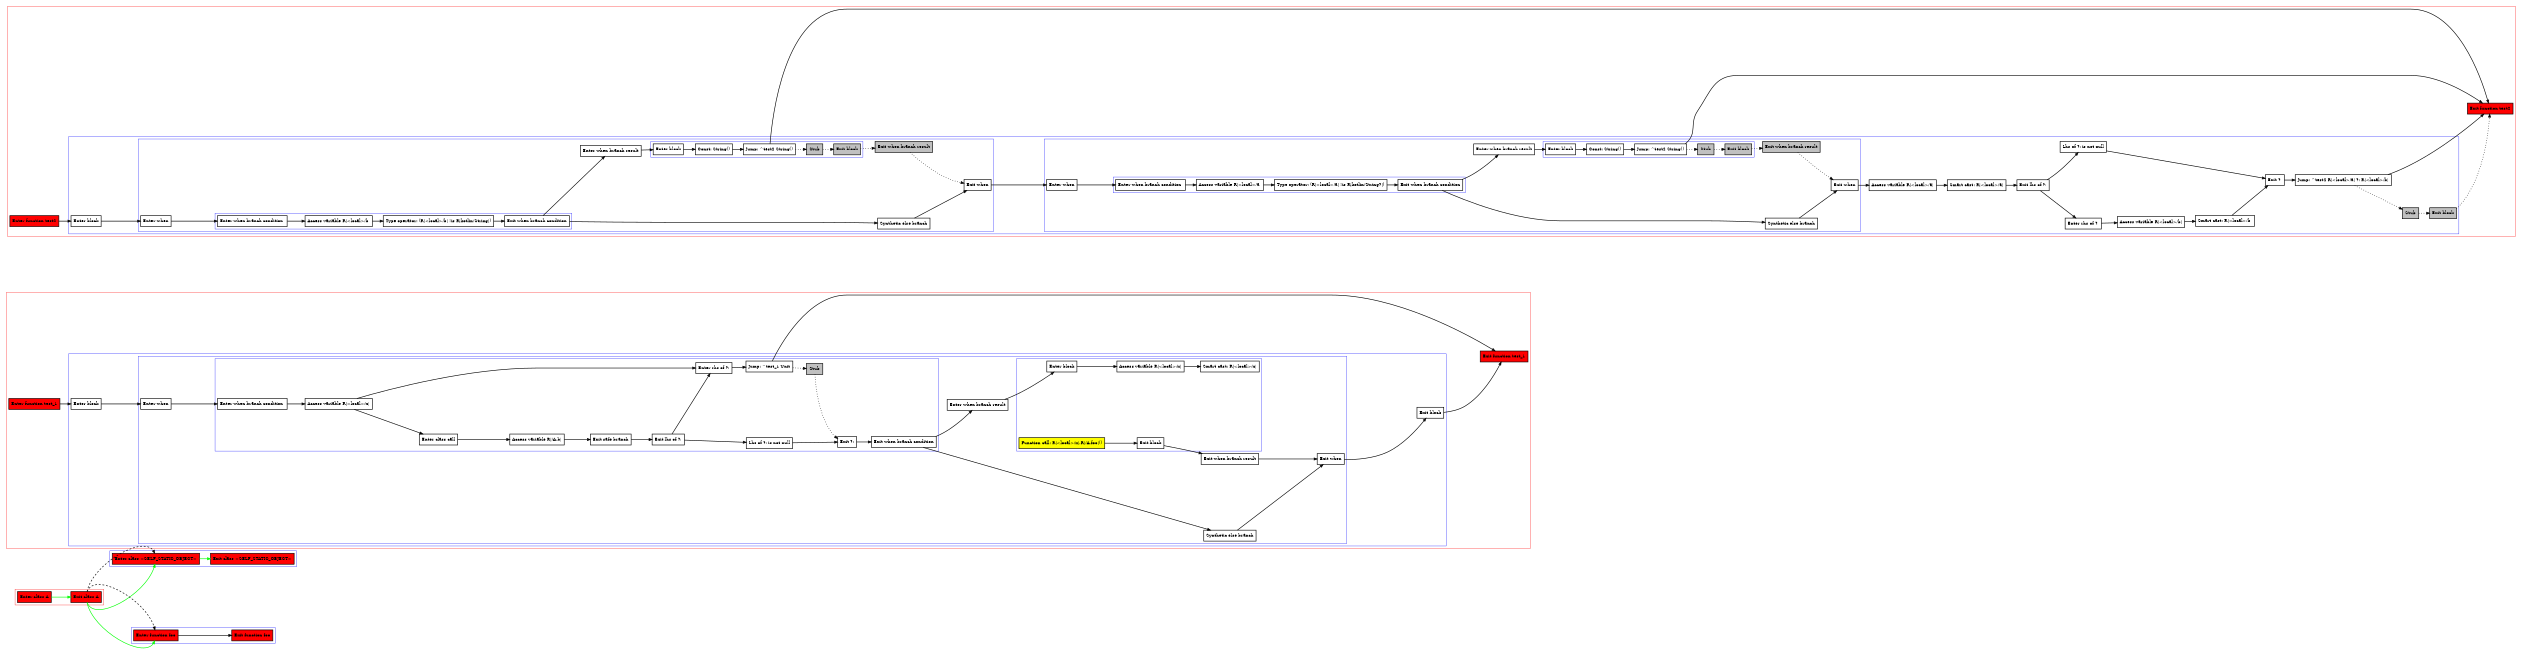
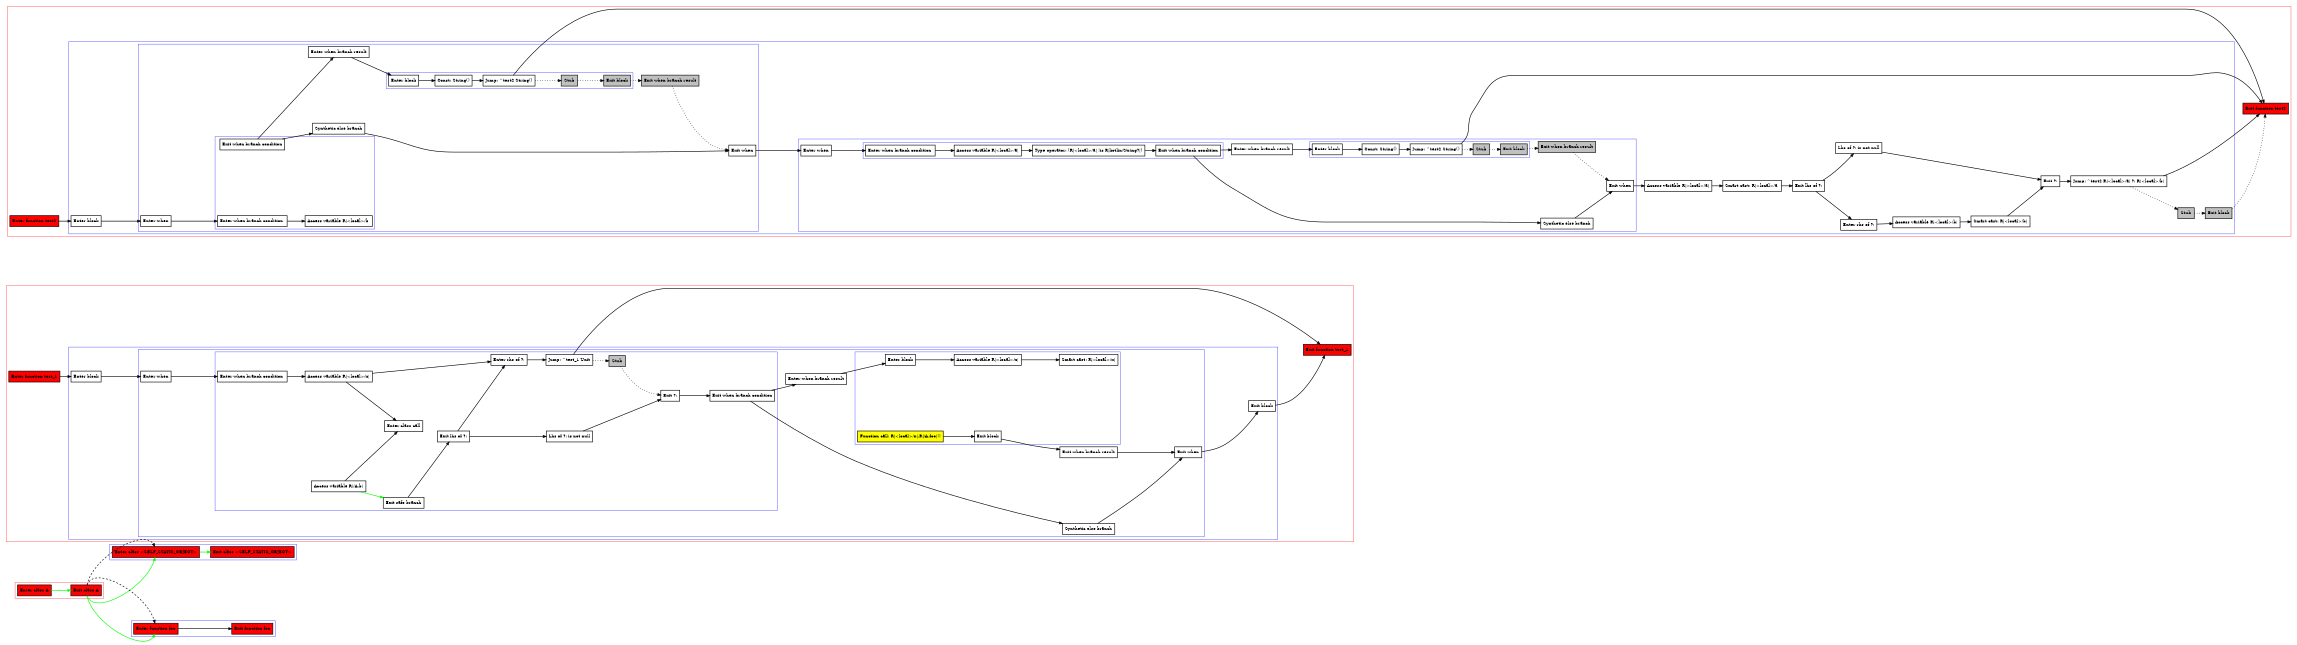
(438, 221) -> none
(482, 440) -> (370, 457)
(576, 440) -> (370, 494)
